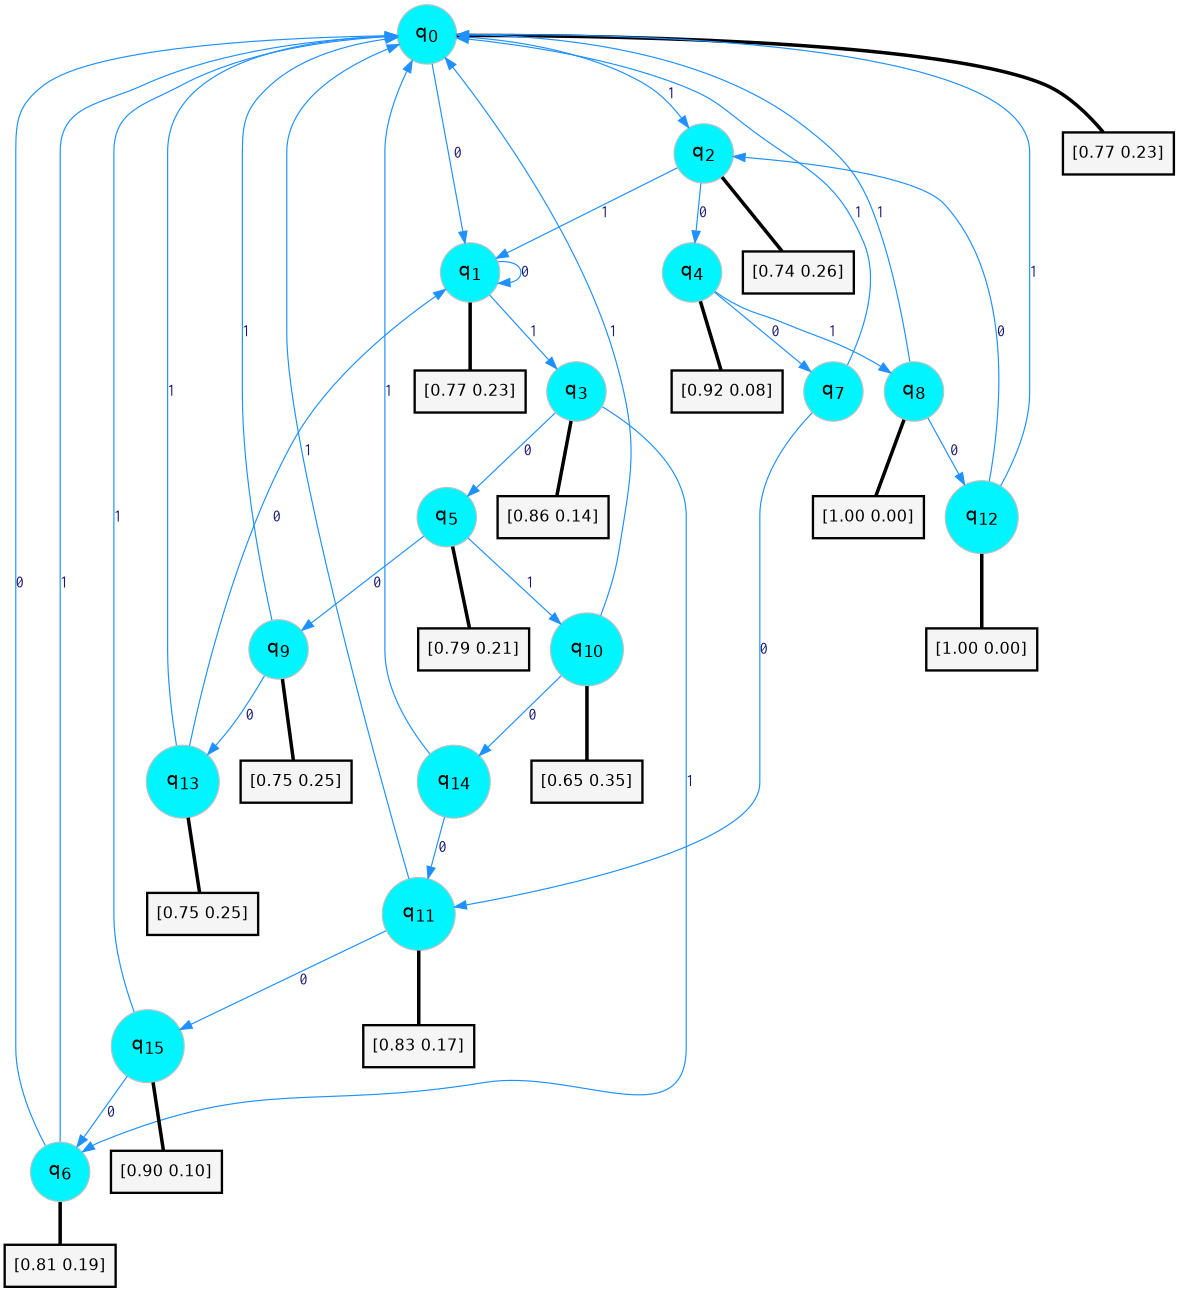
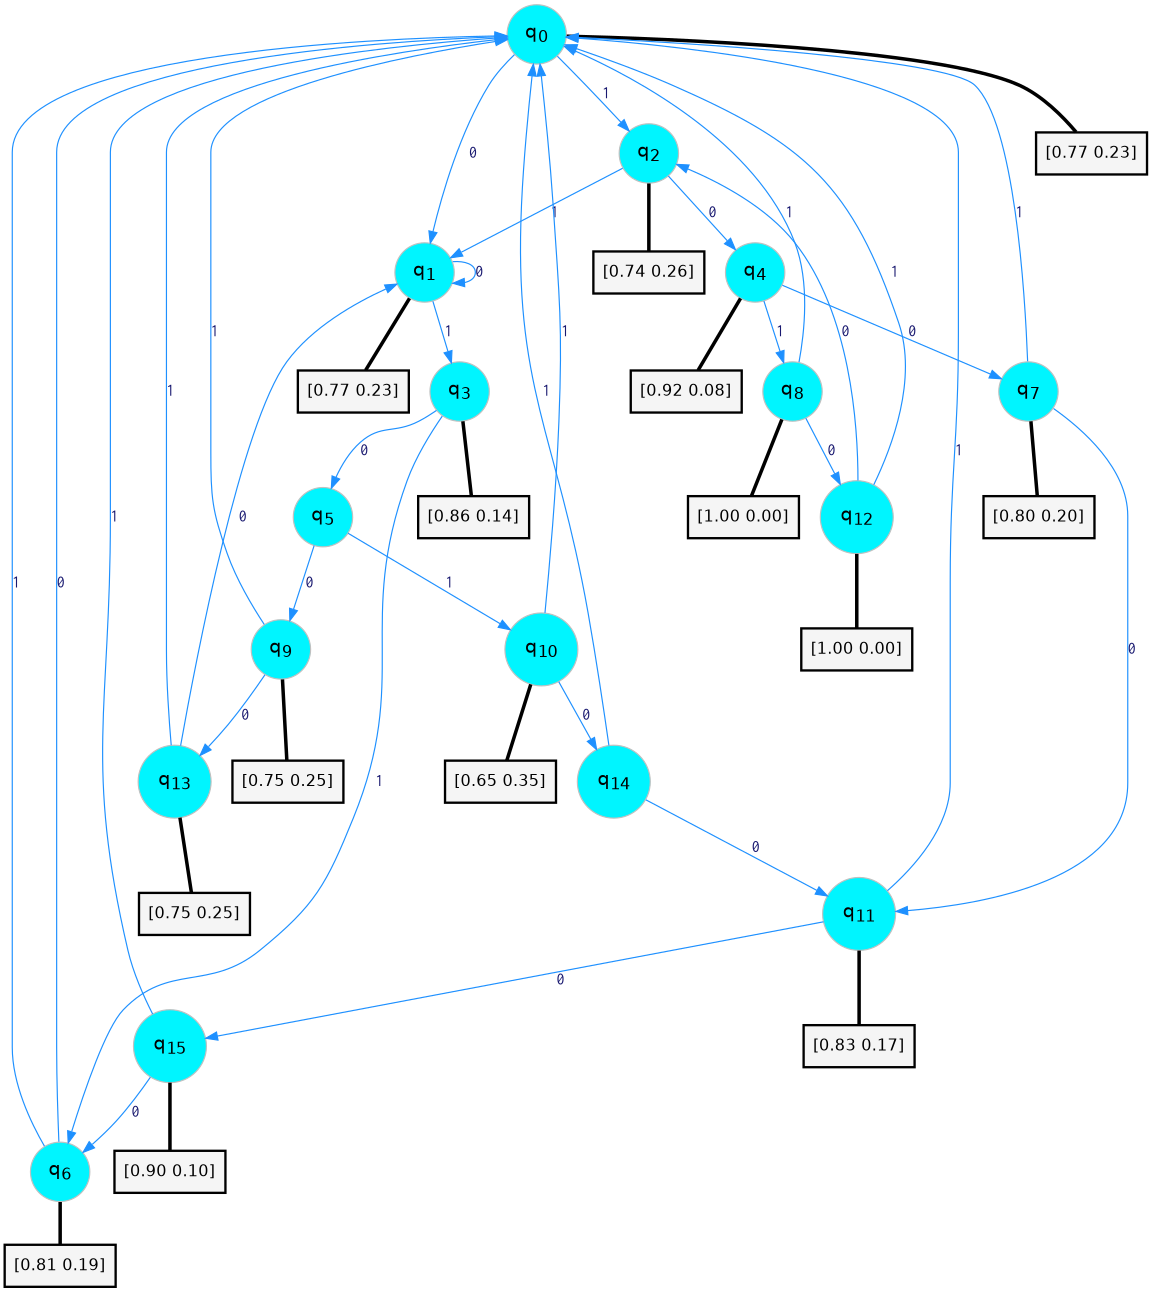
none -> (1039, 517)
(474, 649) -> none
